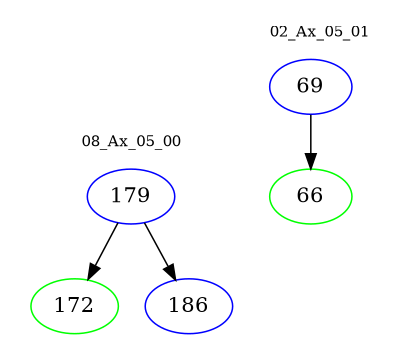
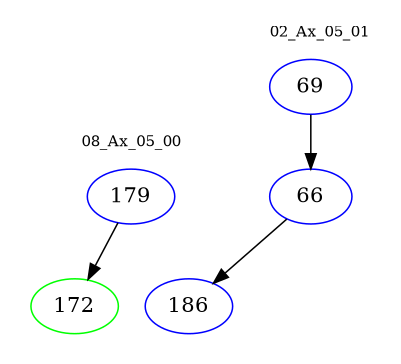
(311, 197) -> (311, 197)
(156, 245) -> (256, 246)
